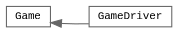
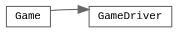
(75, 24) -> (64, 10)
